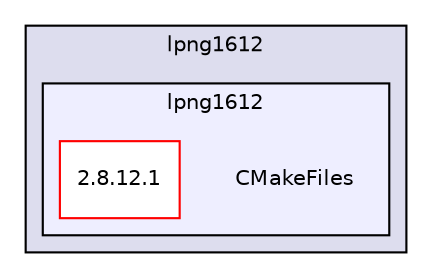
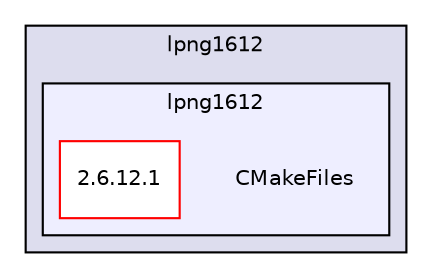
(120, 180) -> (120, 180)
